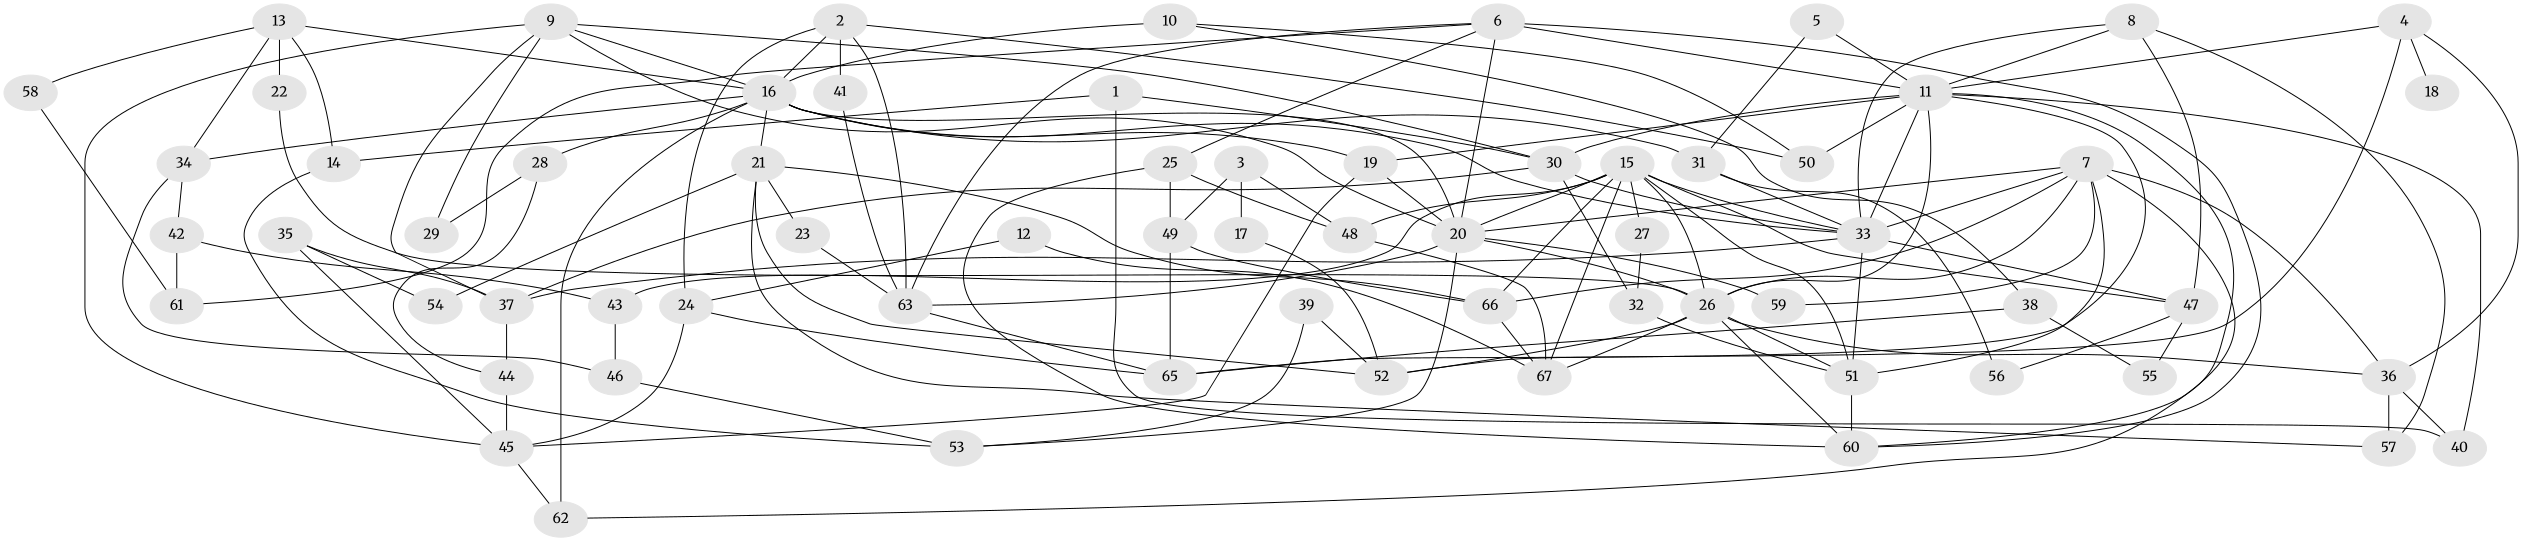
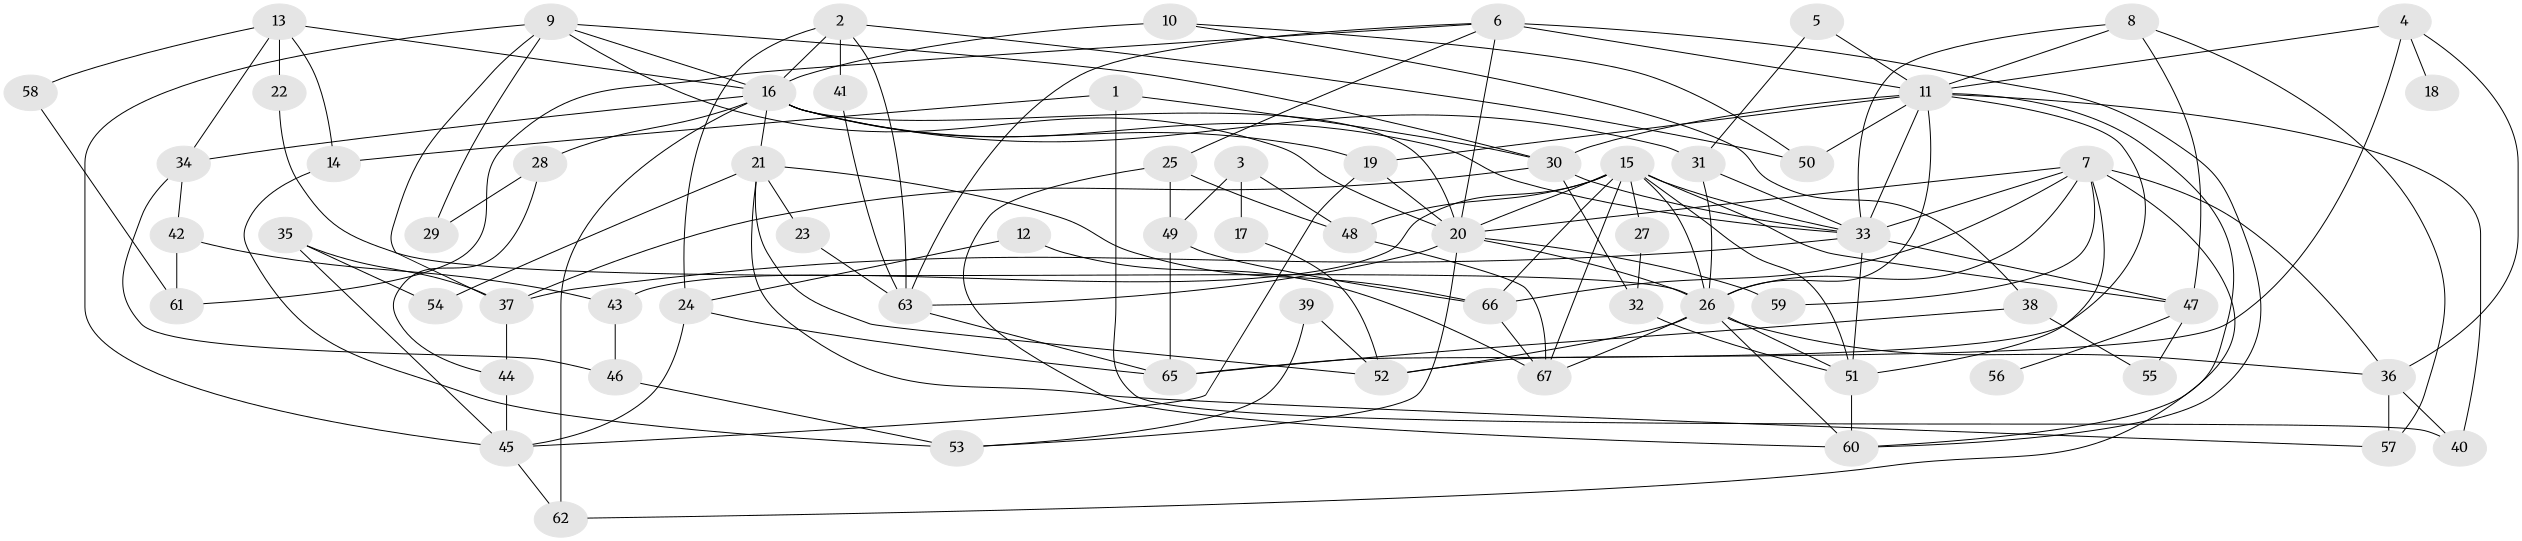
(1893, 214) -> (1712, 235)
